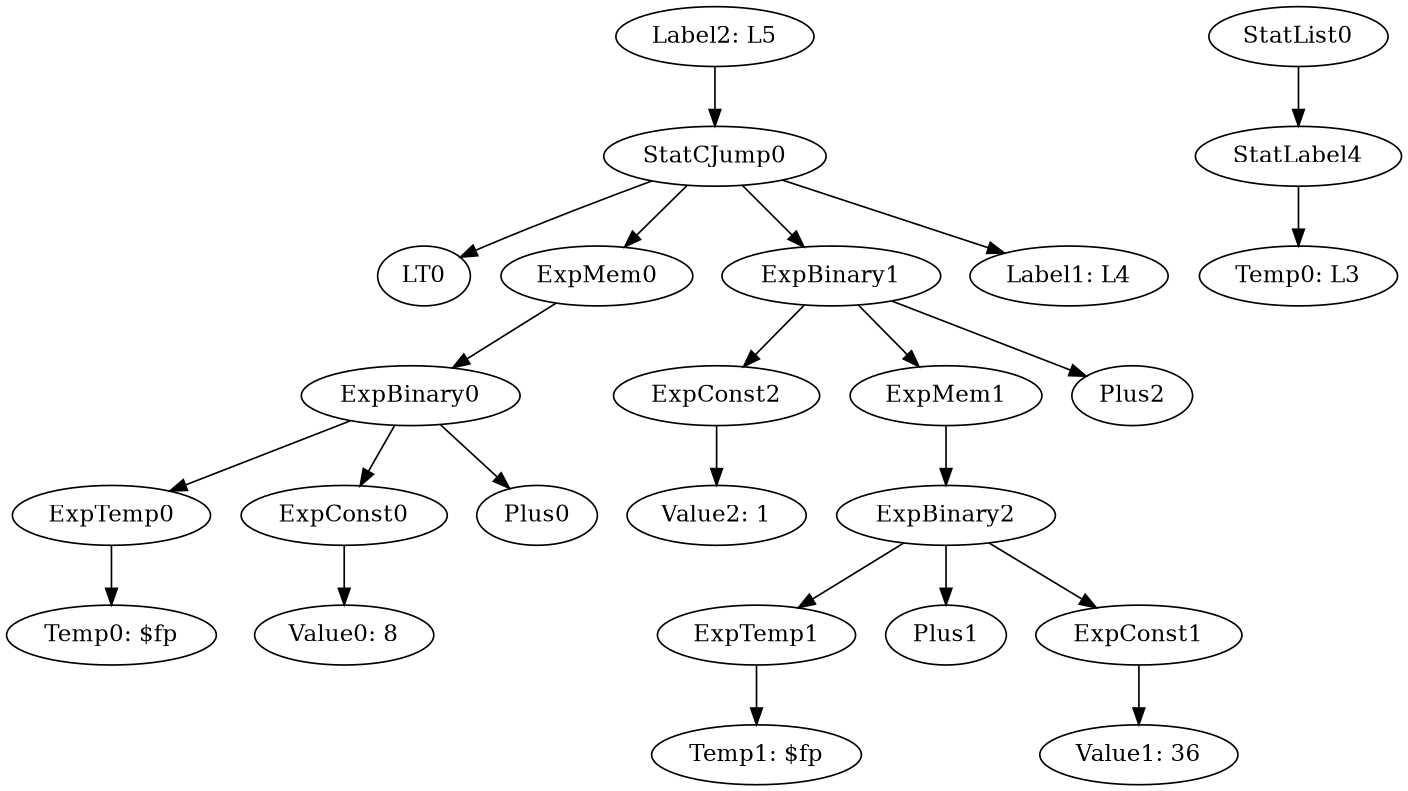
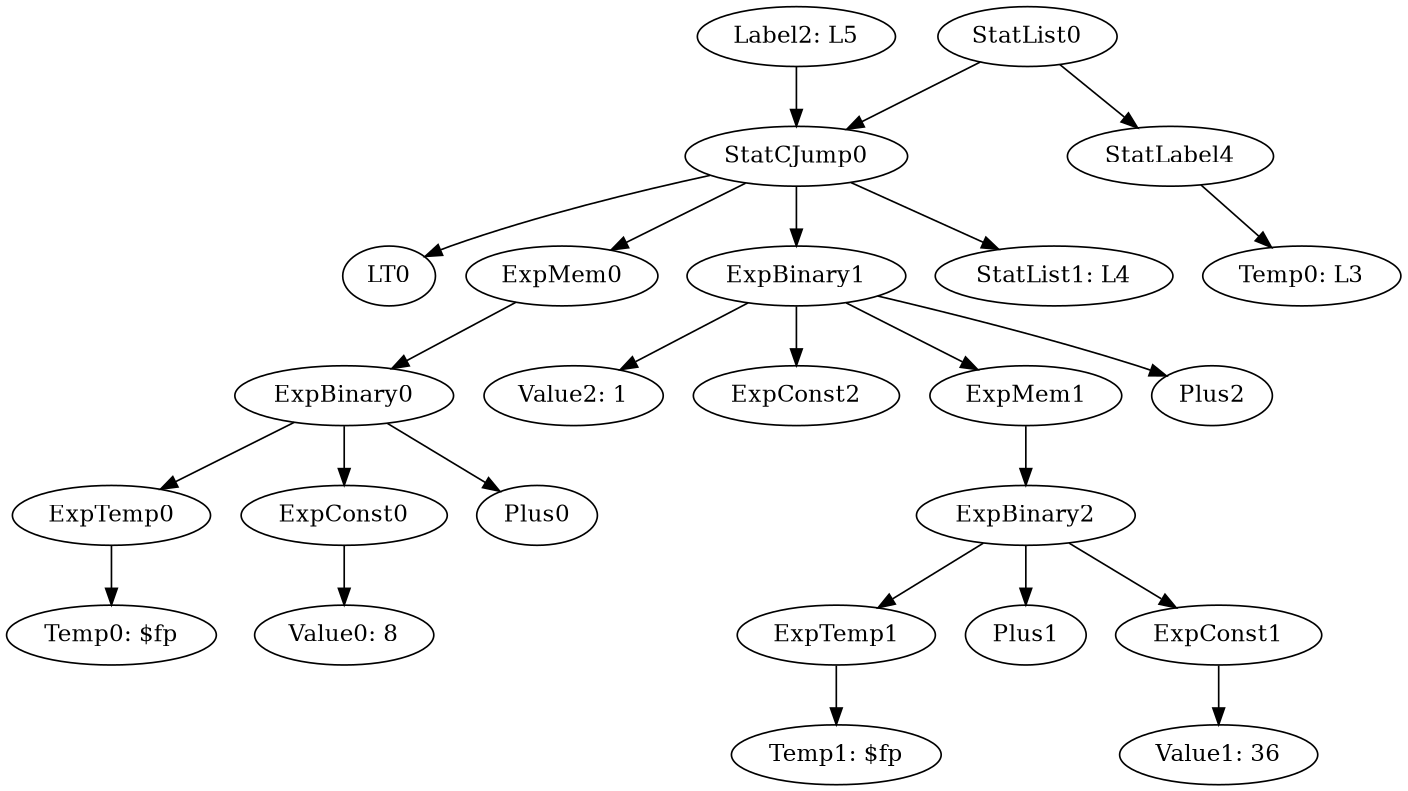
none -> (921, 92)
(1069, 276) -> (1054, 276)
(717, 447) -> (692, 332)
